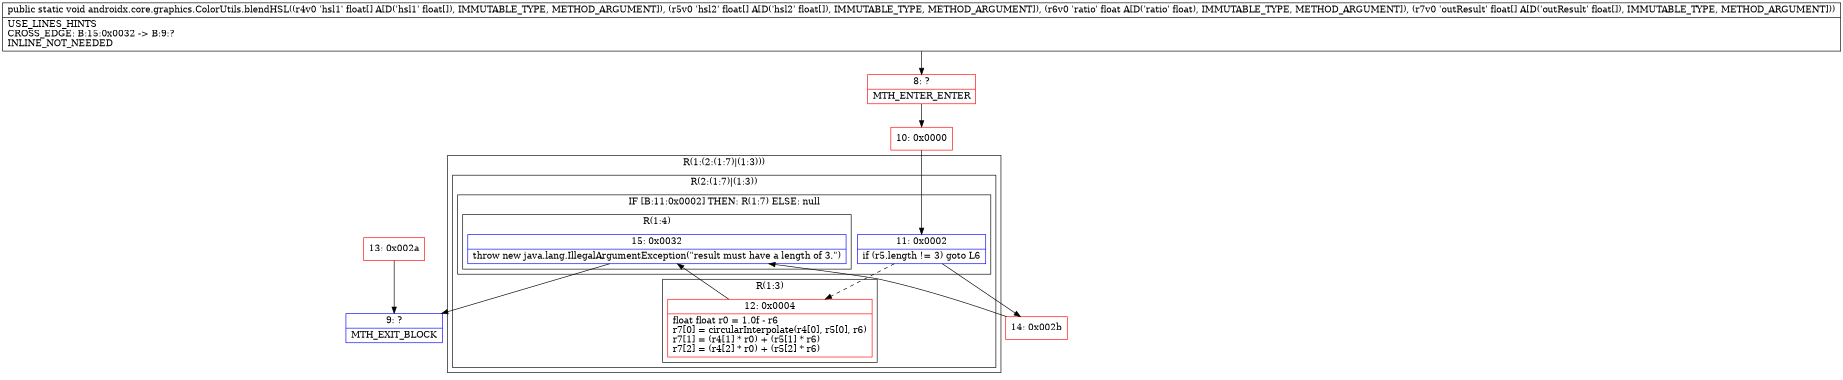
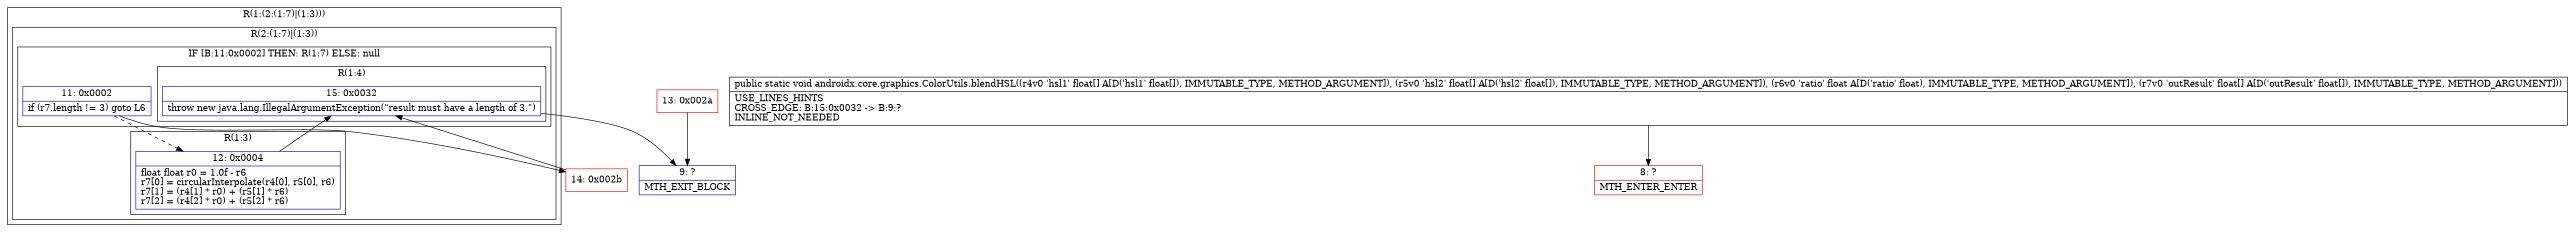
(922, 139) -> none
(922, 256) -> (87, 108)
(770, 328) -> (238, 180)
